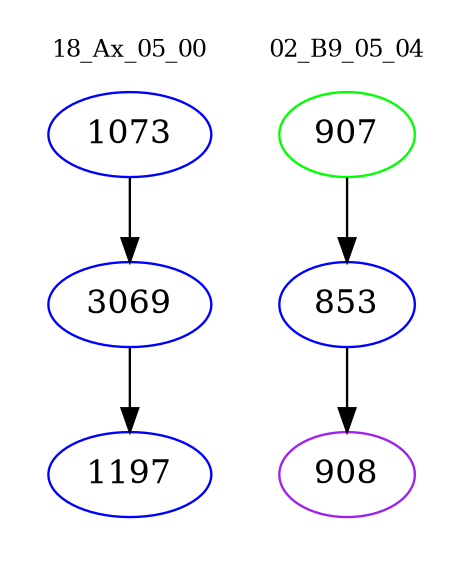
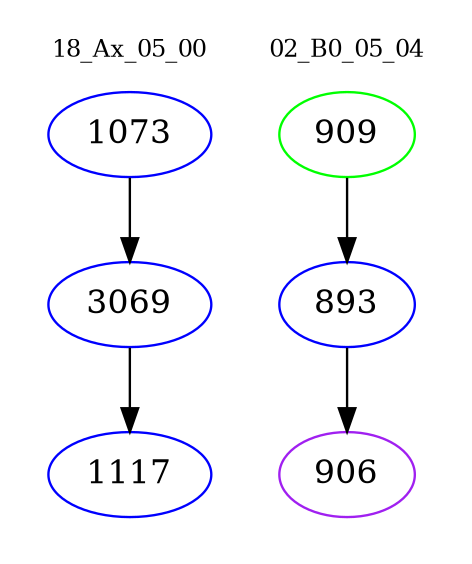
(347, 51) -> (347, 51)
(347, 135) -> (347, 135)
(347, 305) -> (347, 305)
(130, 475) -> (130, 475)
(347, 475) -> (347, 475)
